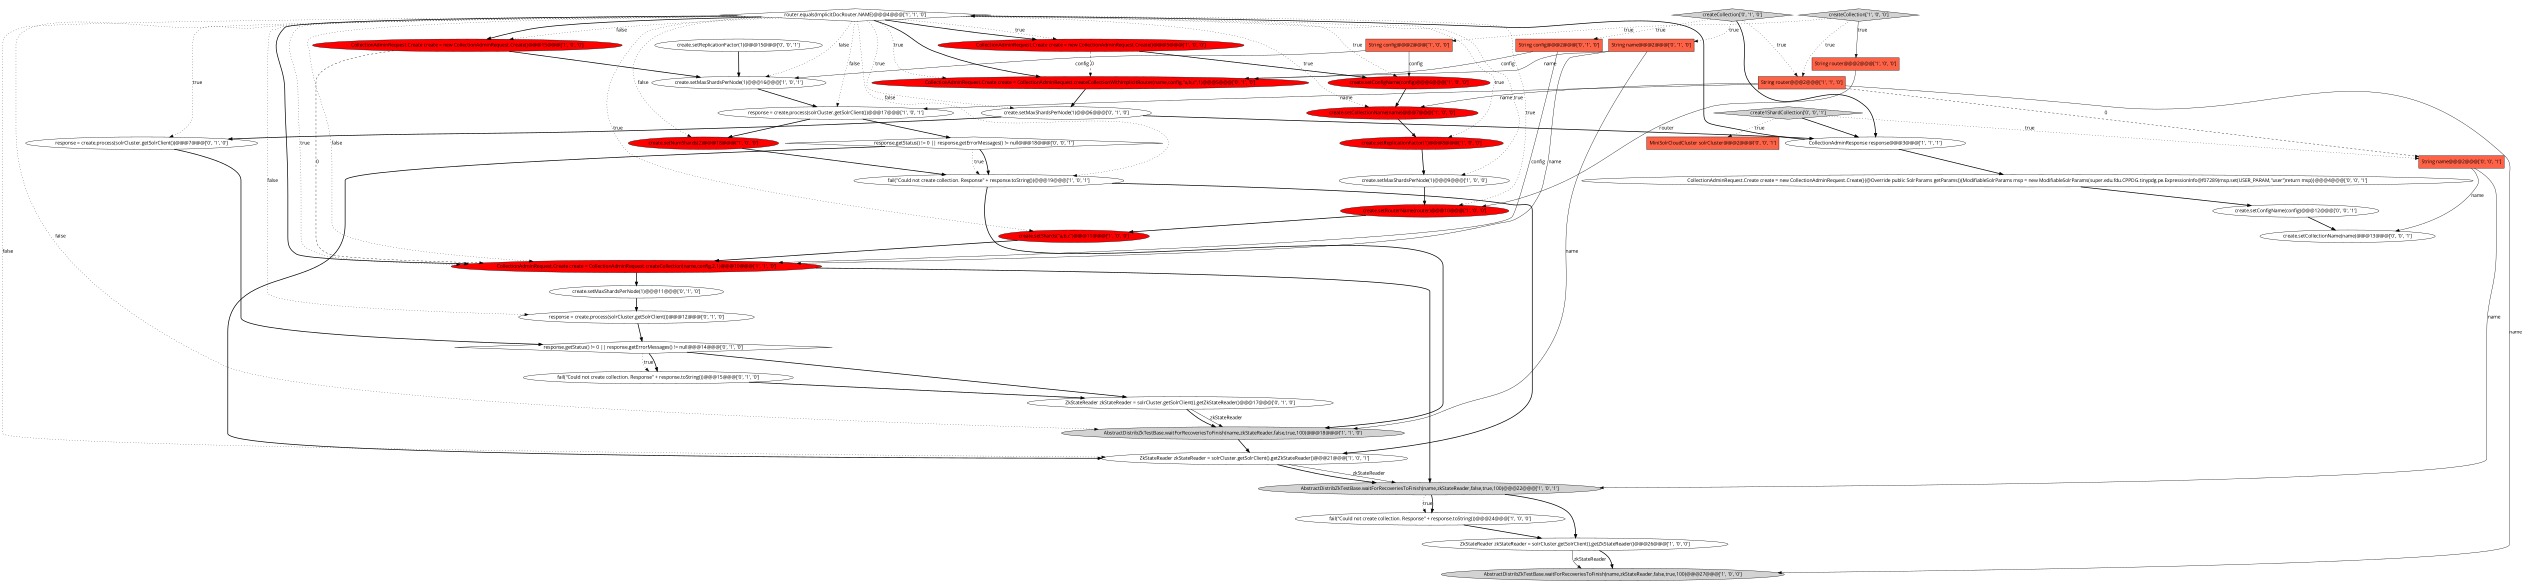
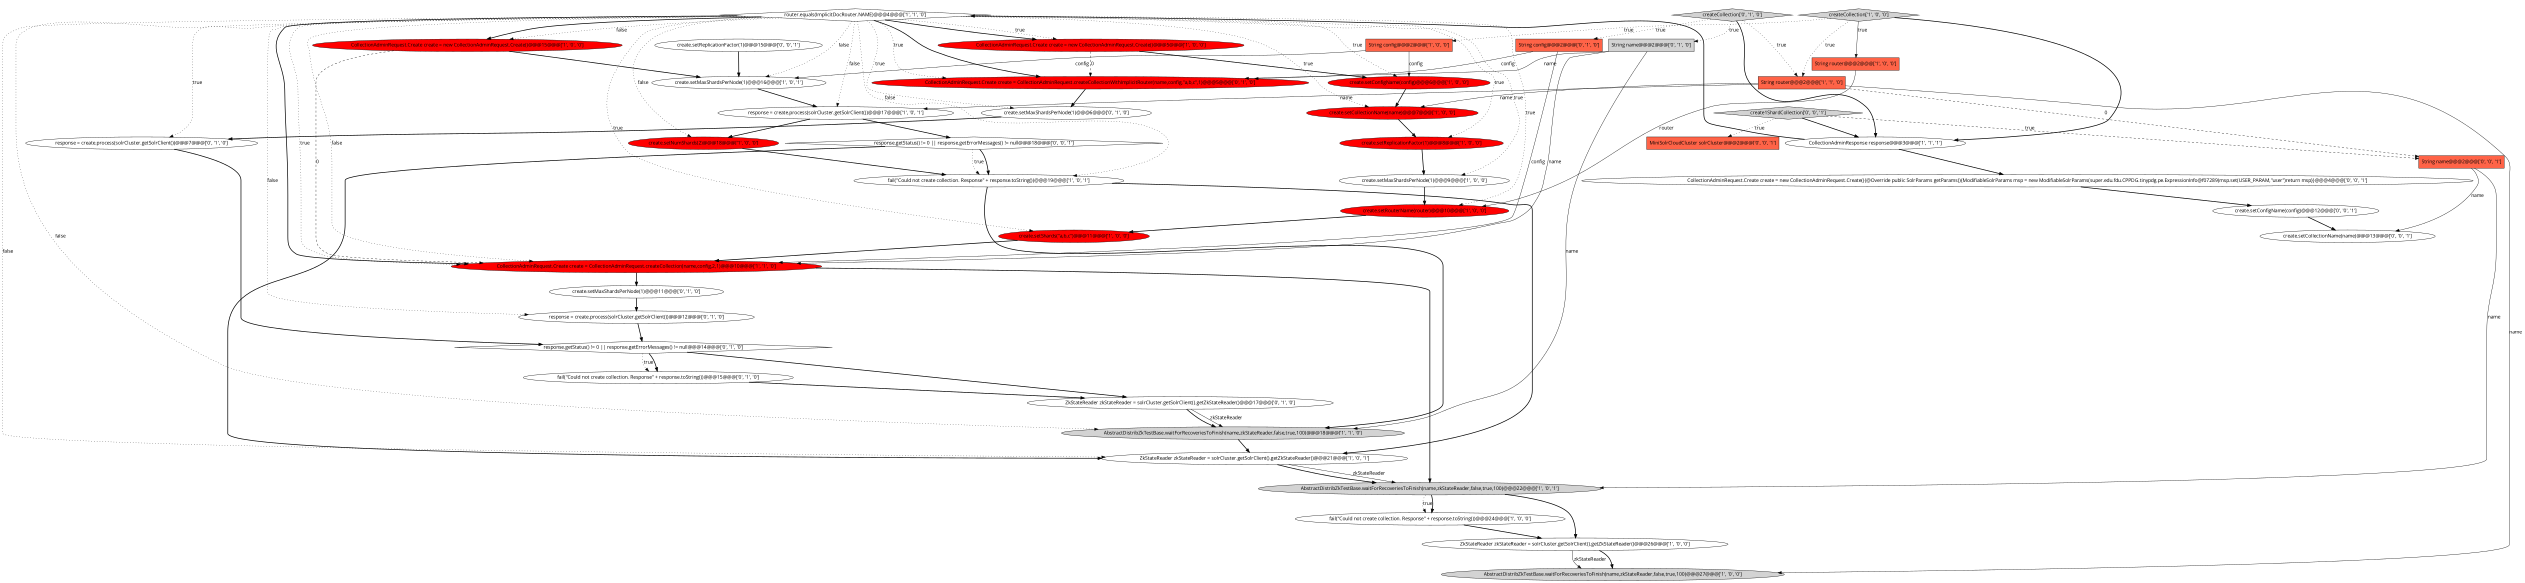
(1651, 45) -> (1651, 45)
(1476, 126) -> (2103, 66)
(2121, 137) -> (2121, 137)
